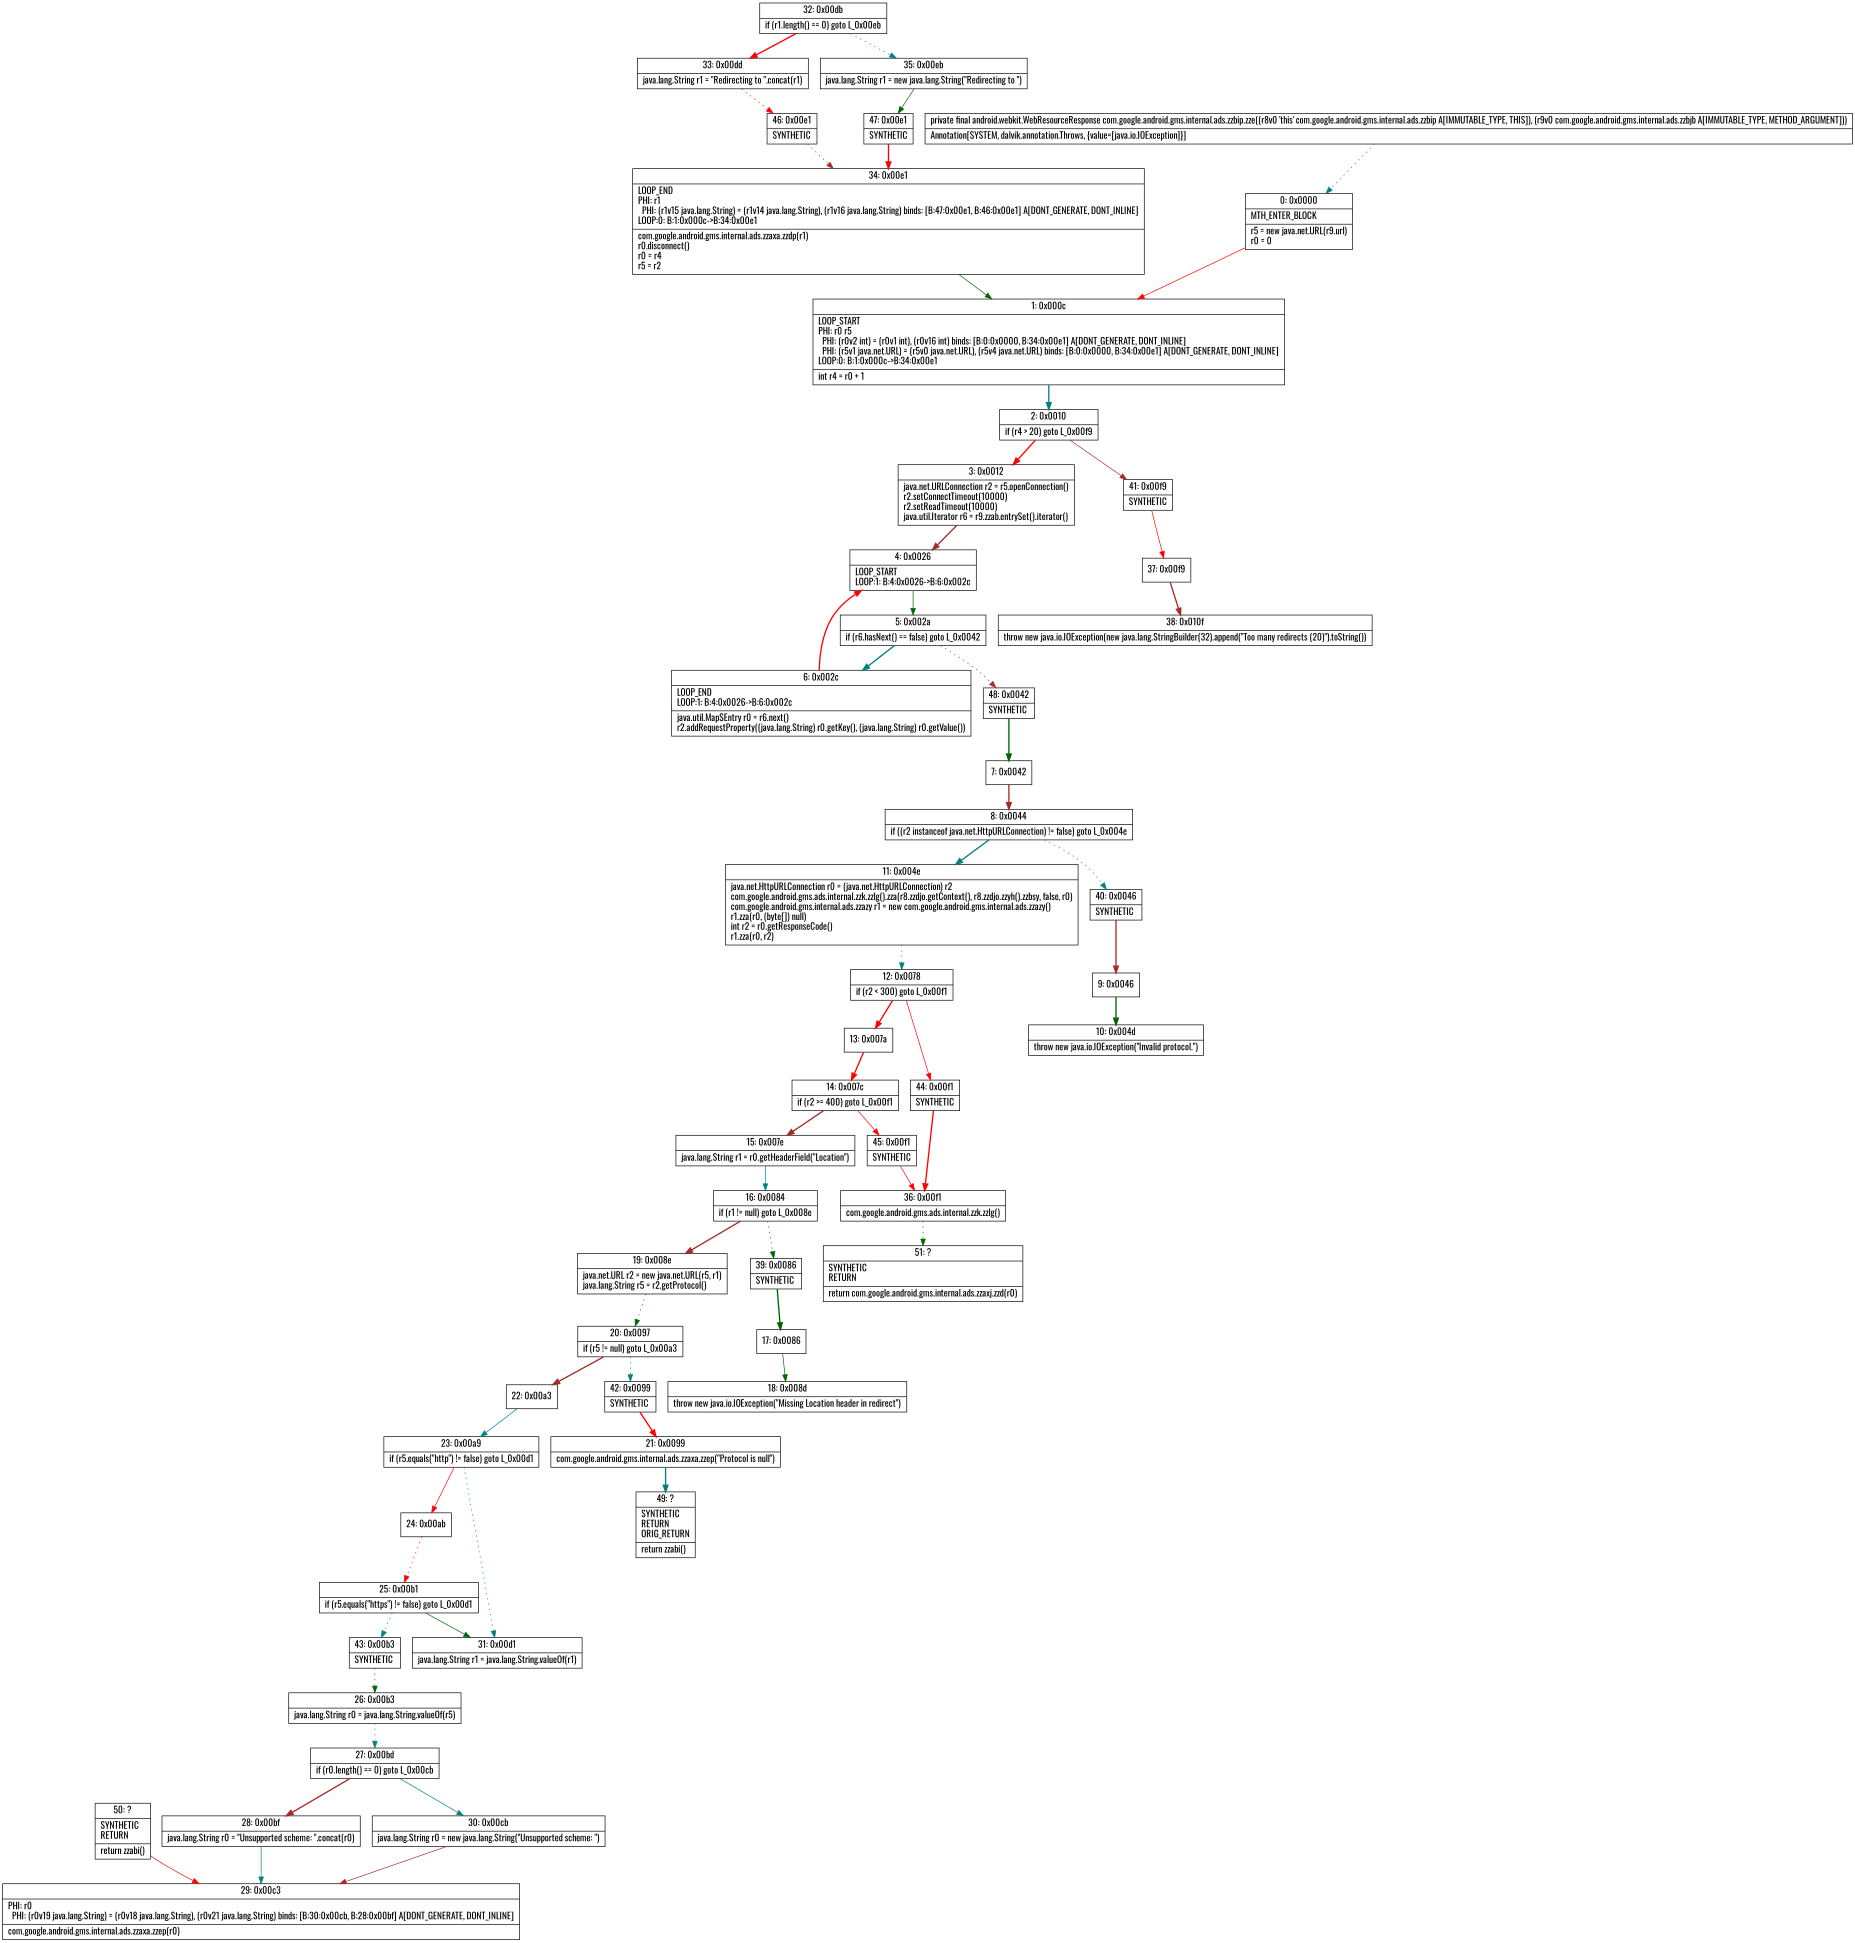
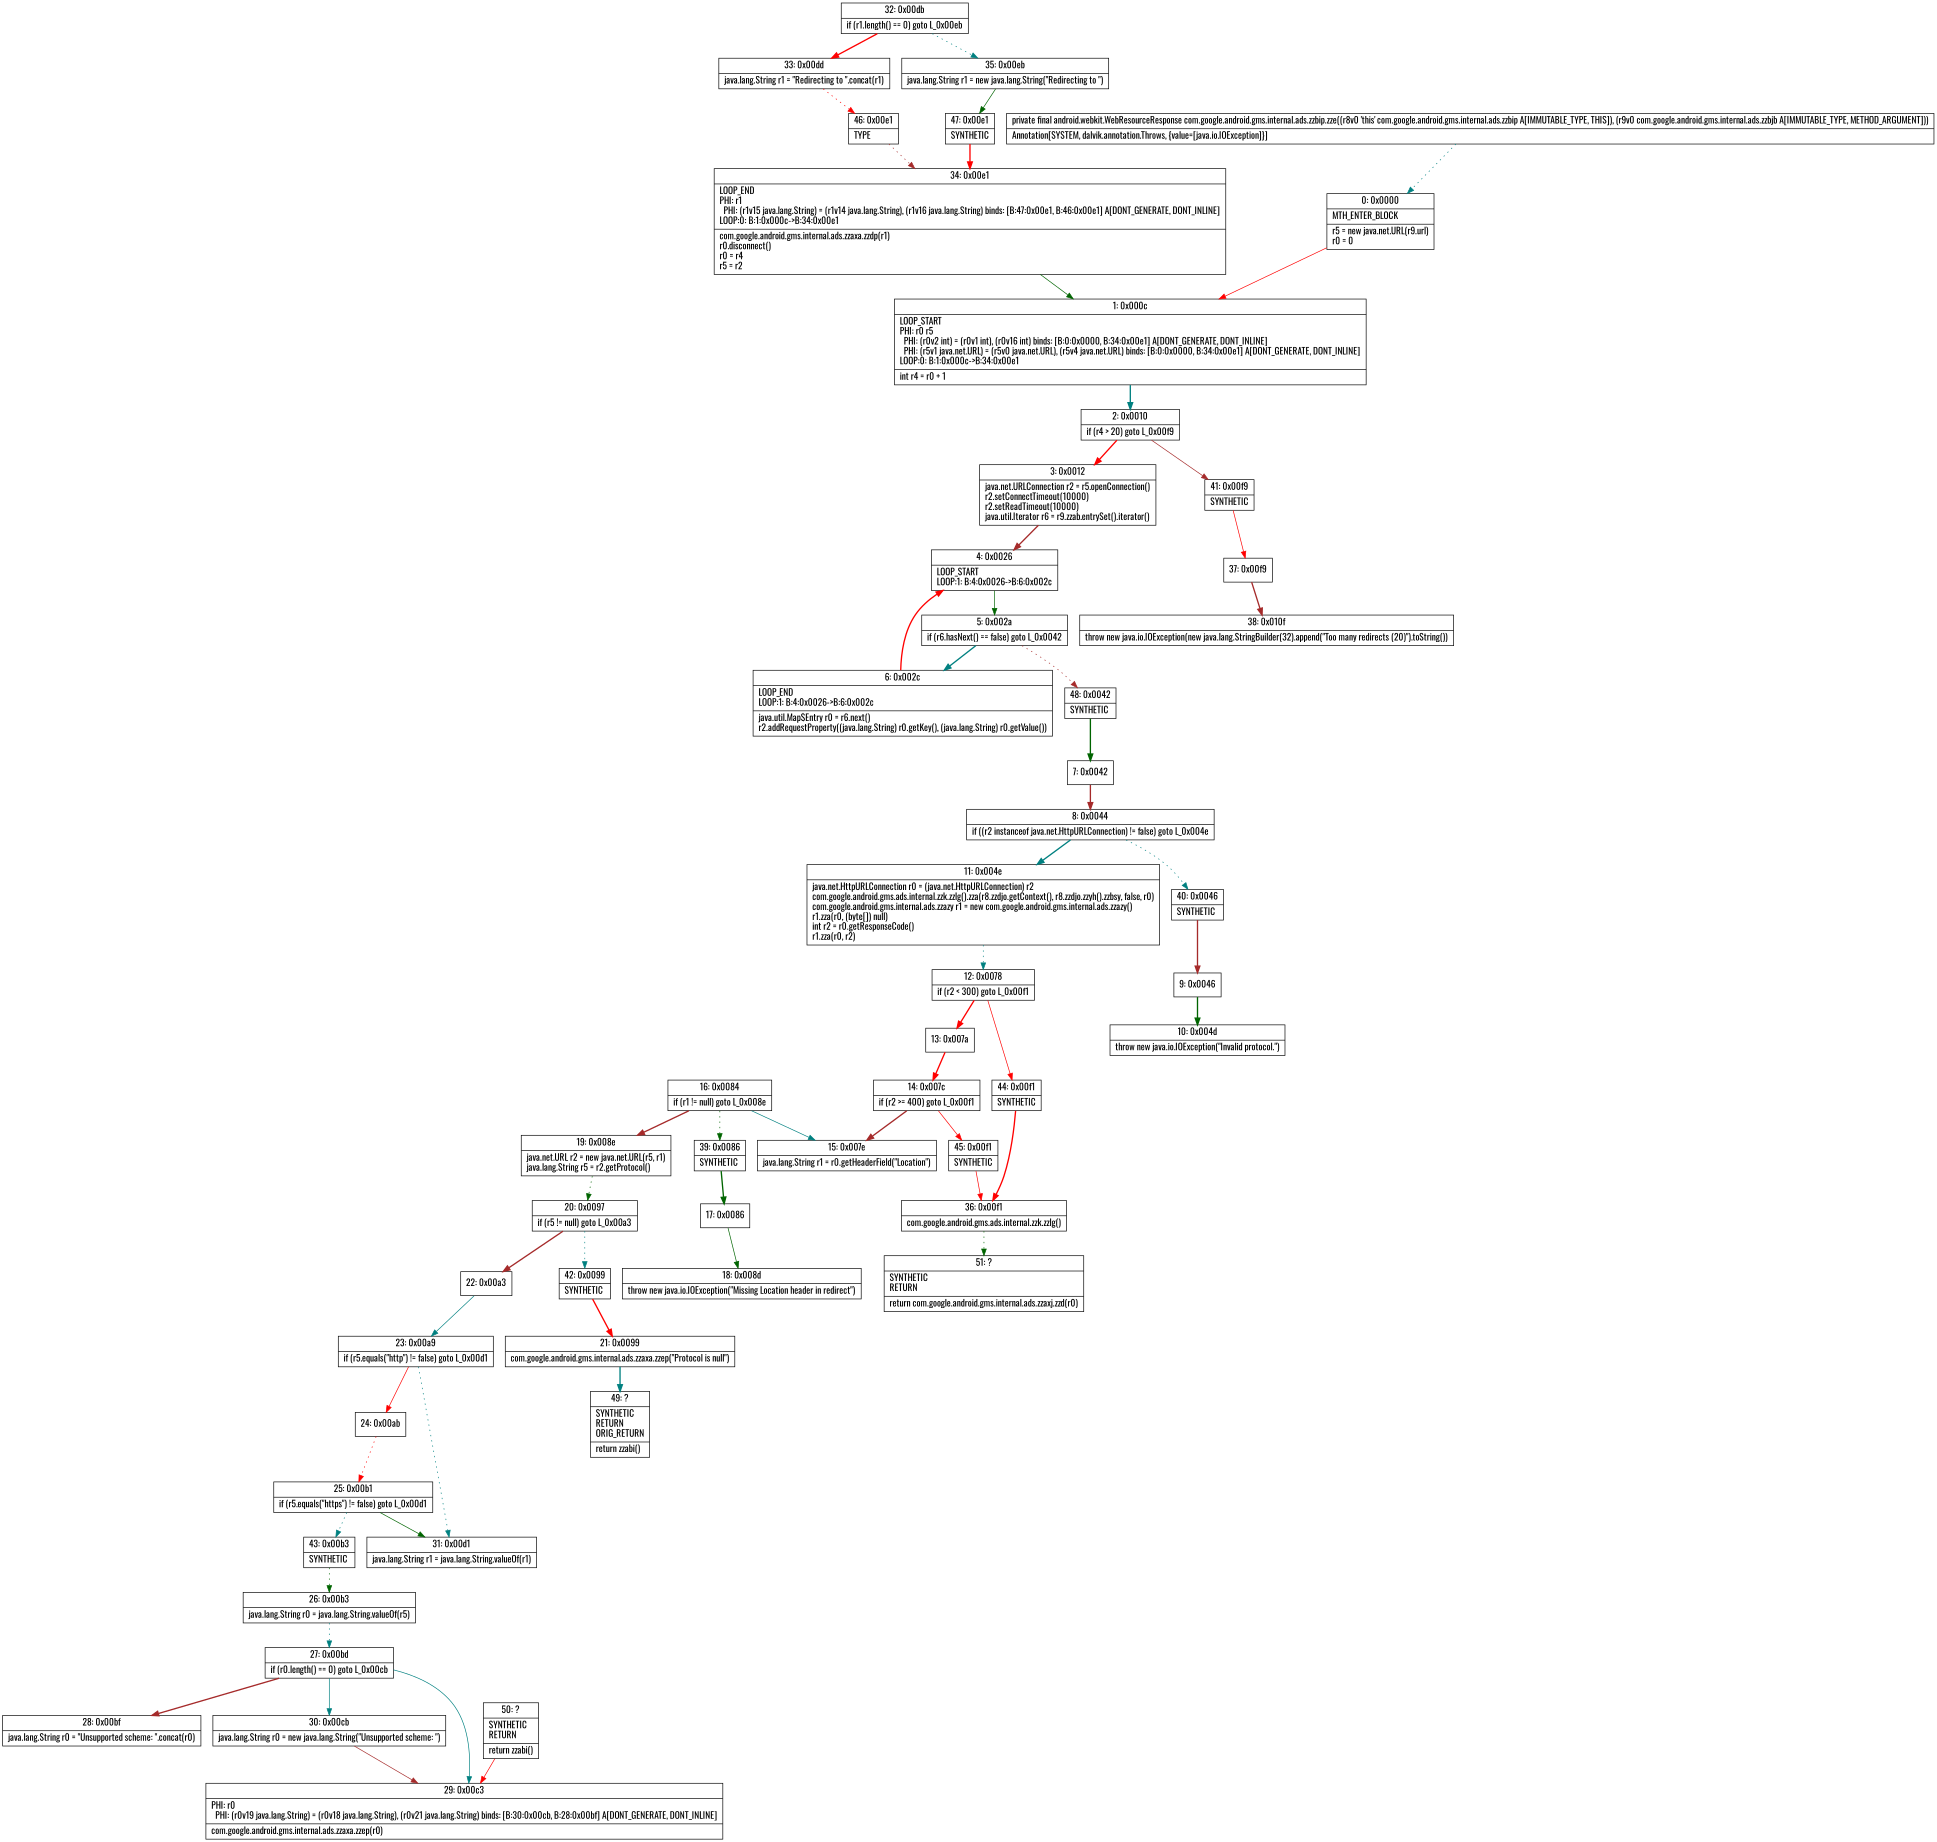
(792, 136) -> (863, 136)
(765, 1175) -> (780, 1124)
(261, 1862) -> (455, 1707)
